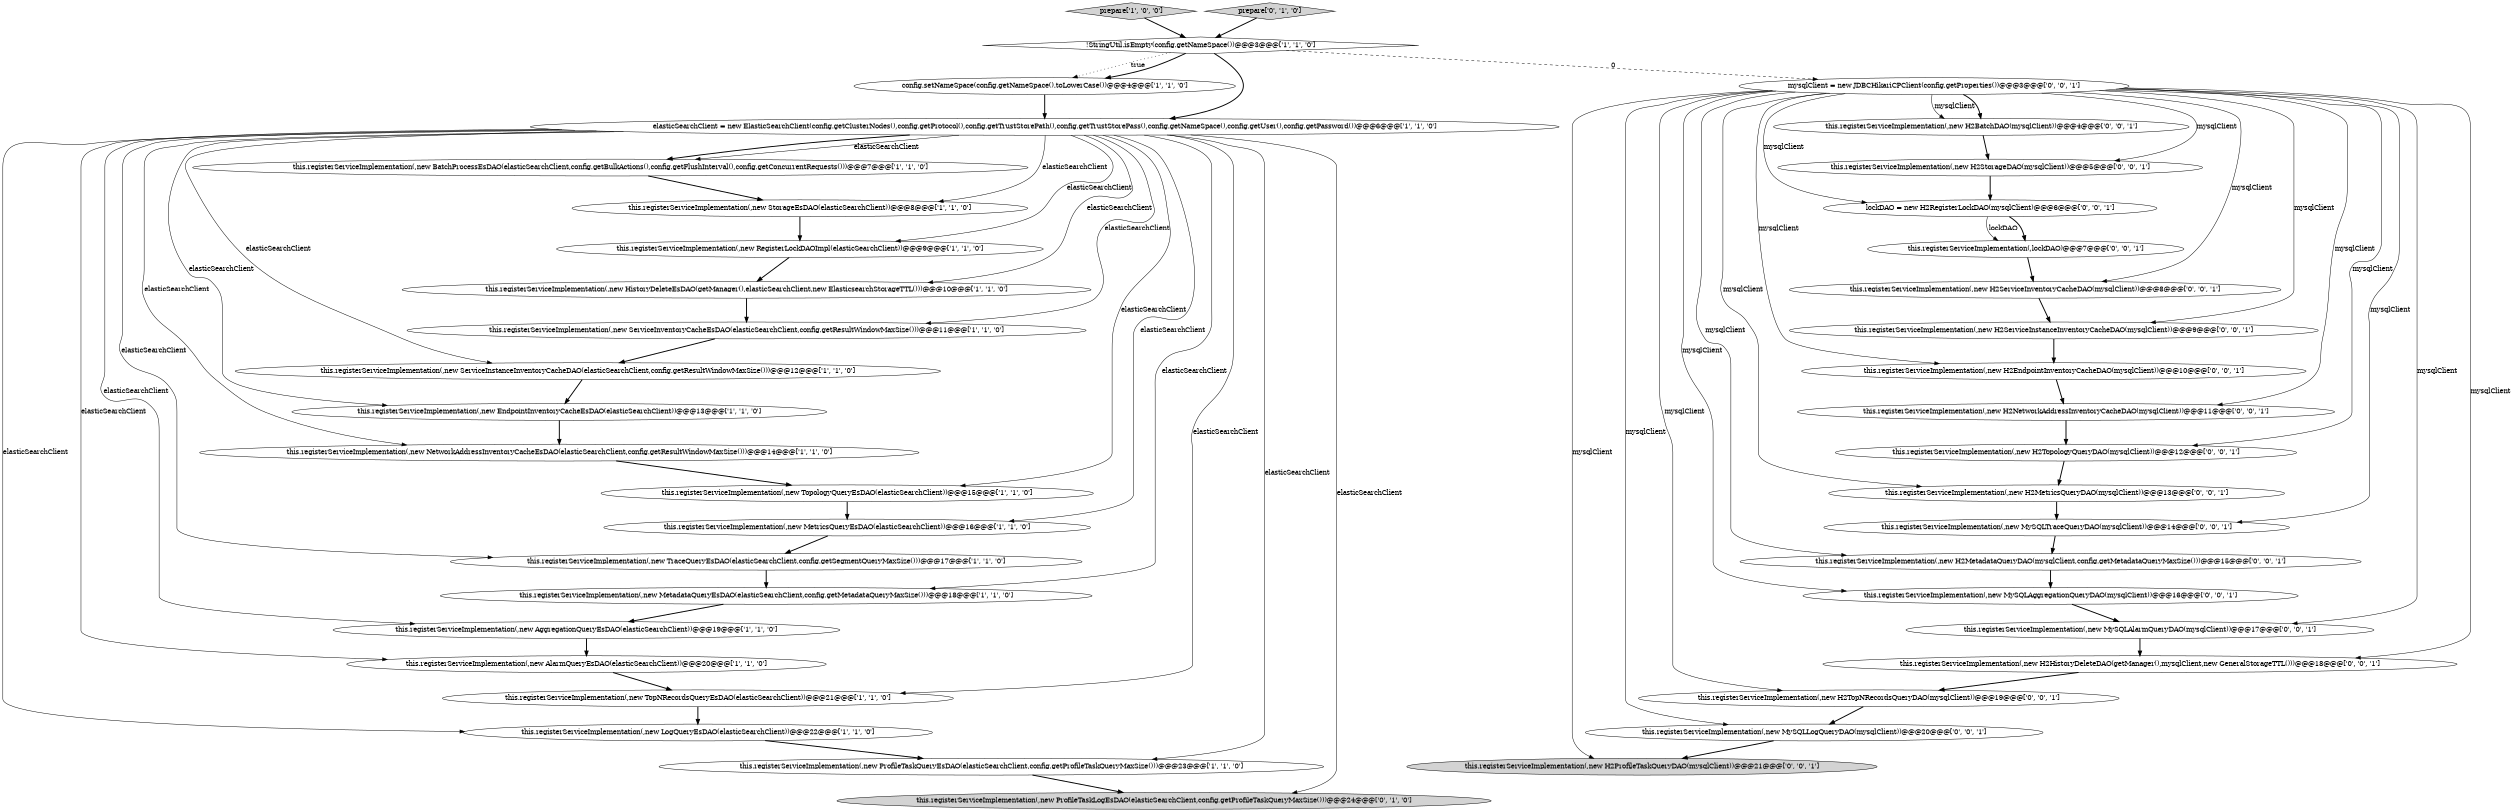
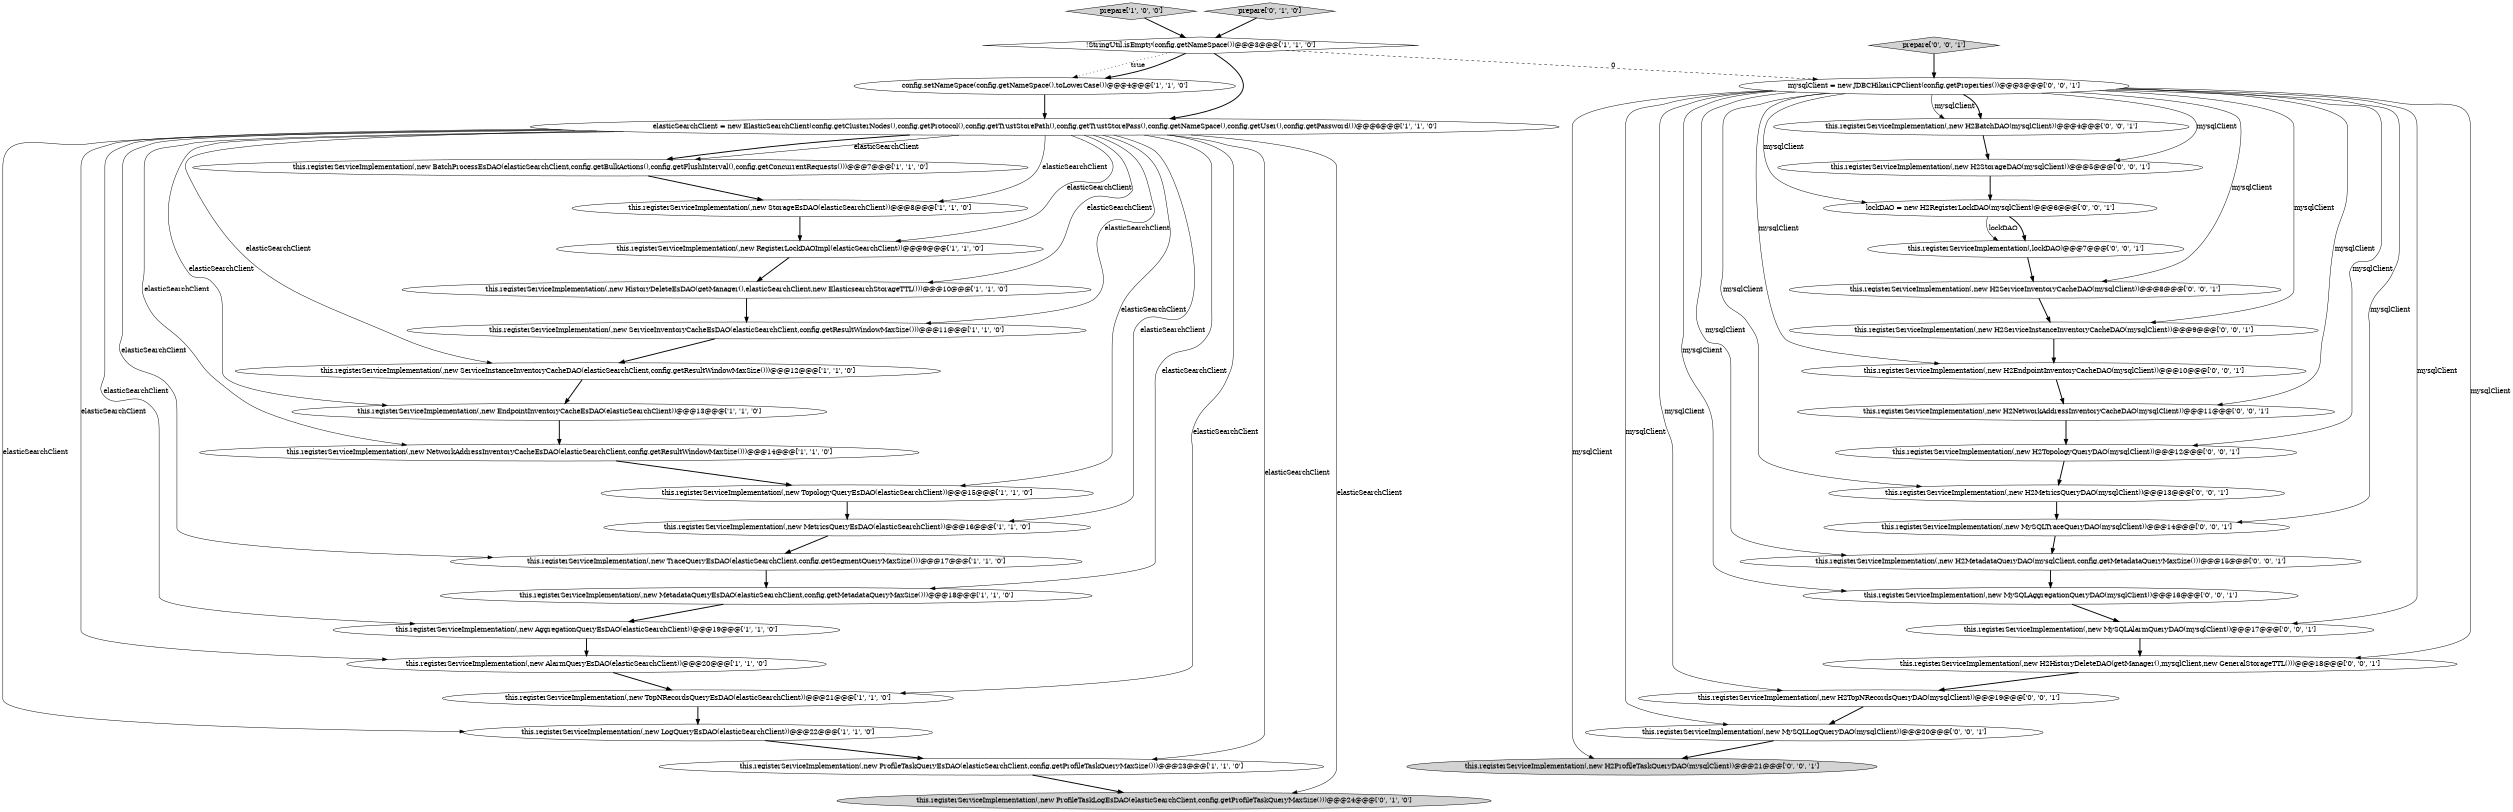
none -> (1934, 45)
